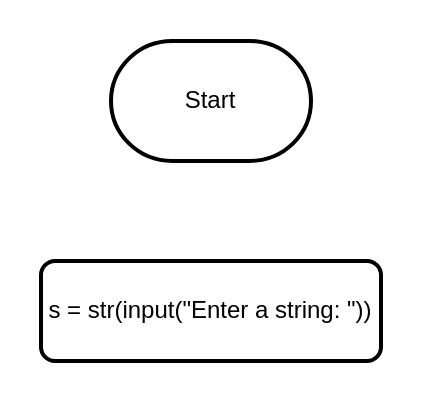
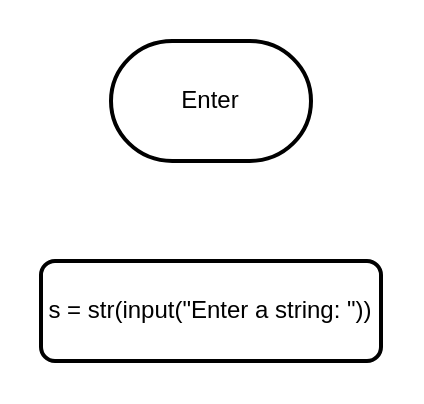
(211, 101) -> (211, 101)
